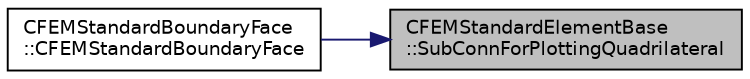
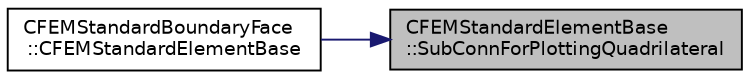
(164, 40) -> (164, 40)
